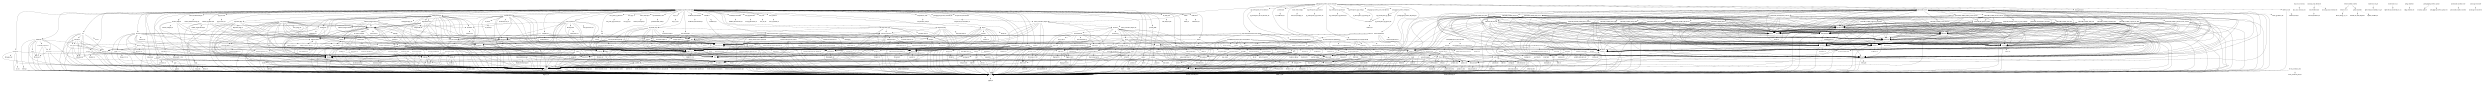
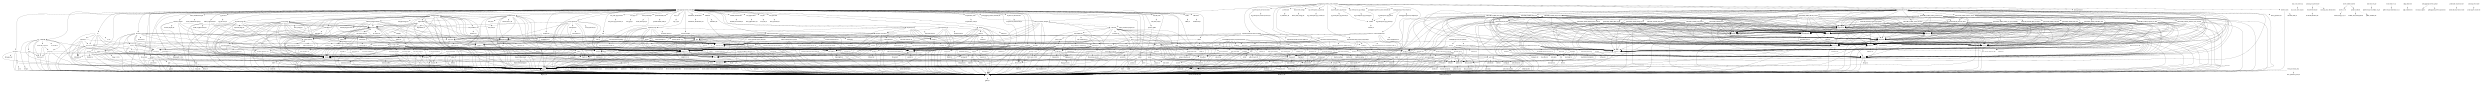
none -> (55, 45)
